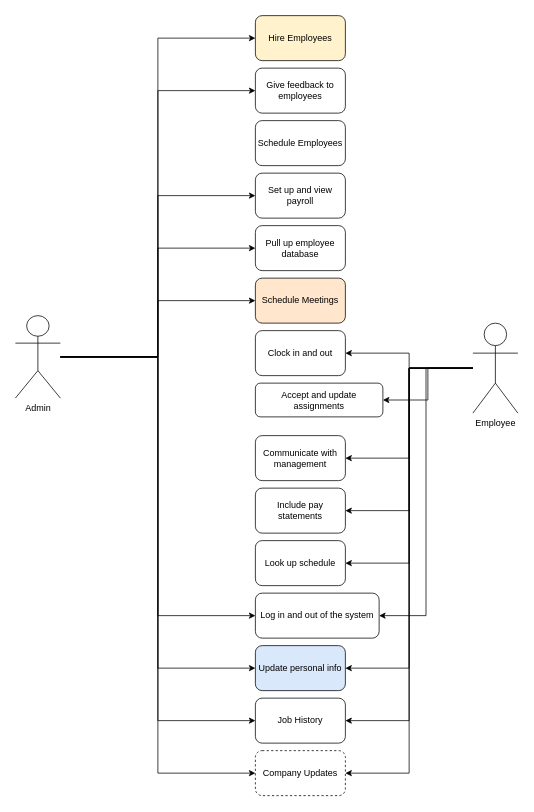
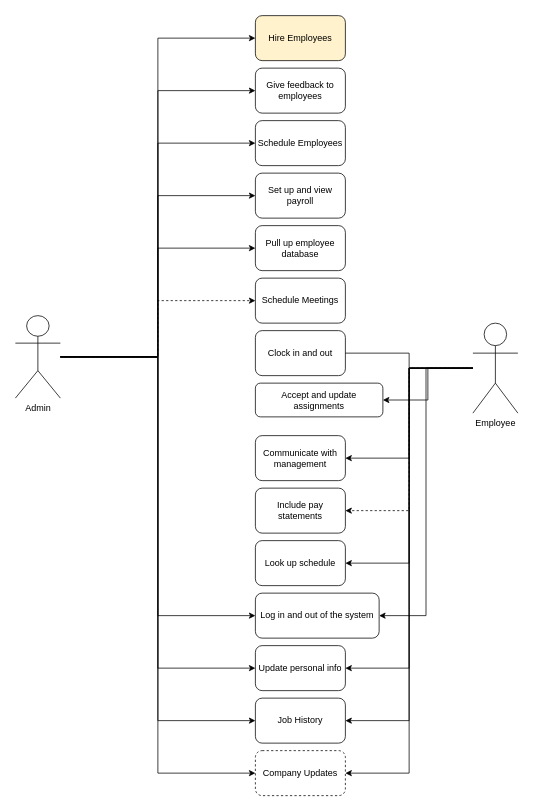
none -> (249, 143)
(204, 300) -> (204, 300)
(300, 300) -> (300, 300)
(352, 353) -> (349, 353)
(379, 510) -> (379, 510)
(300, 668) -> (300, 668)
